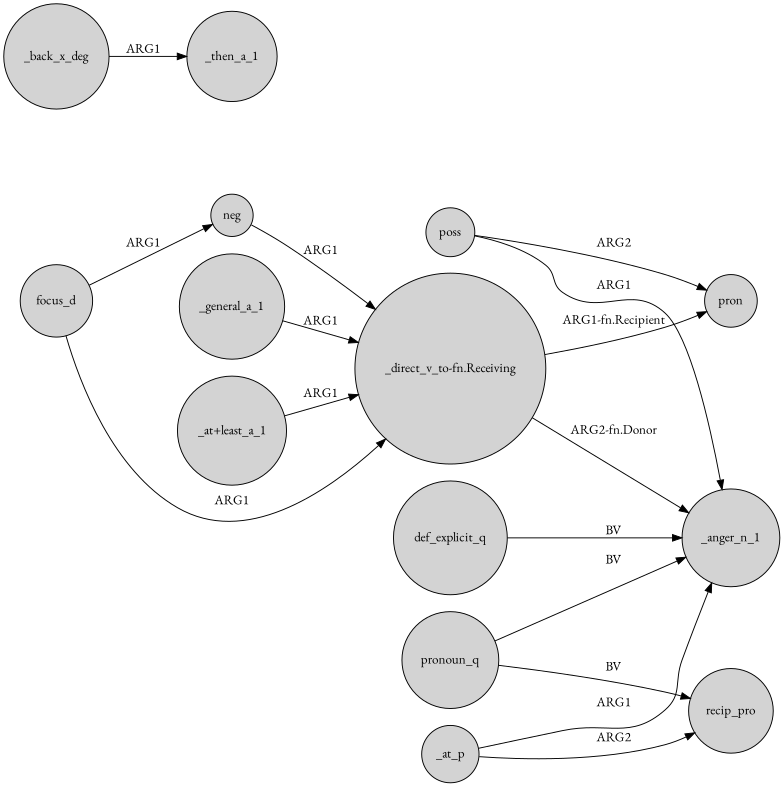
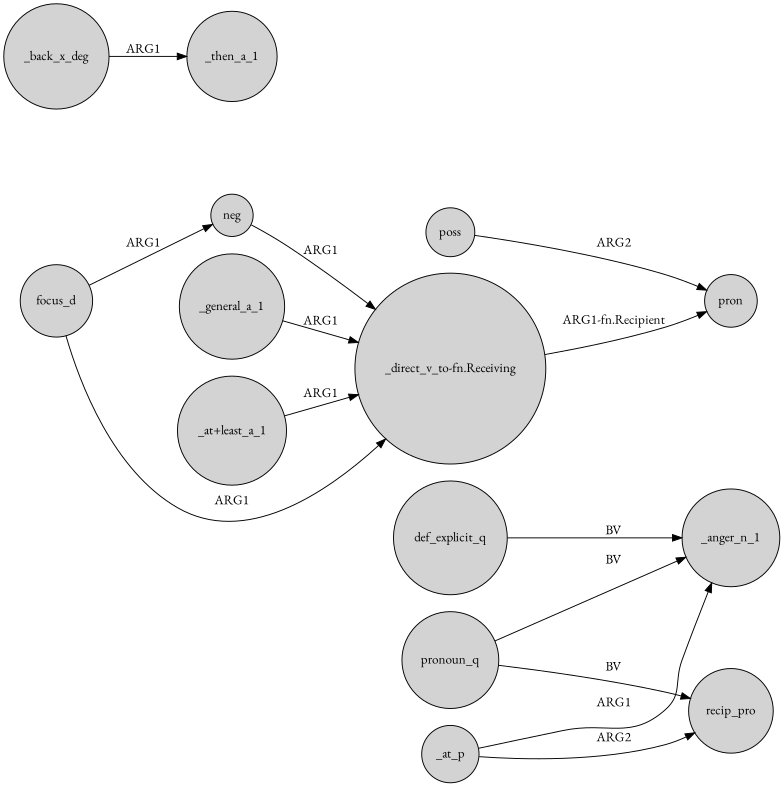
(648, 303) -> none
(606, 463) -> none
